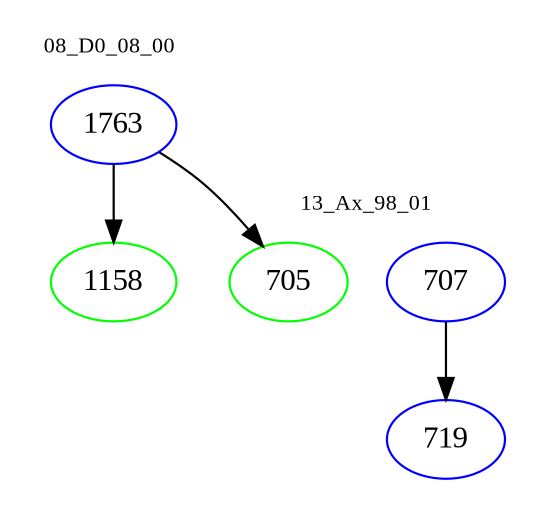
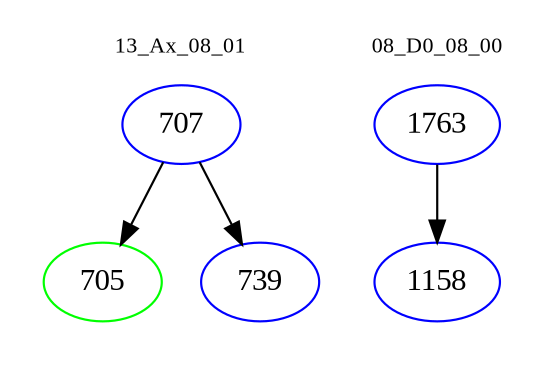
(367, 204) -> (181, 47)
(226, 205) -> (147, 194)
(114, 282) -> (437, 282)
(446, 439) -> (260, 282)
